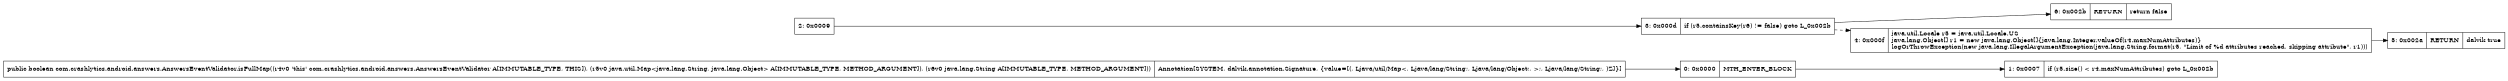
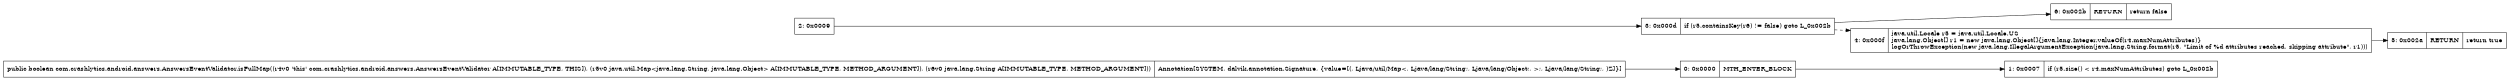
(2484, 40) -> (2485, 40)
